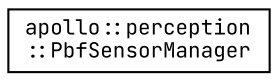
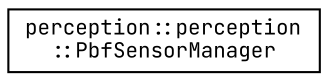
(139, 41) -> (164, 41)
